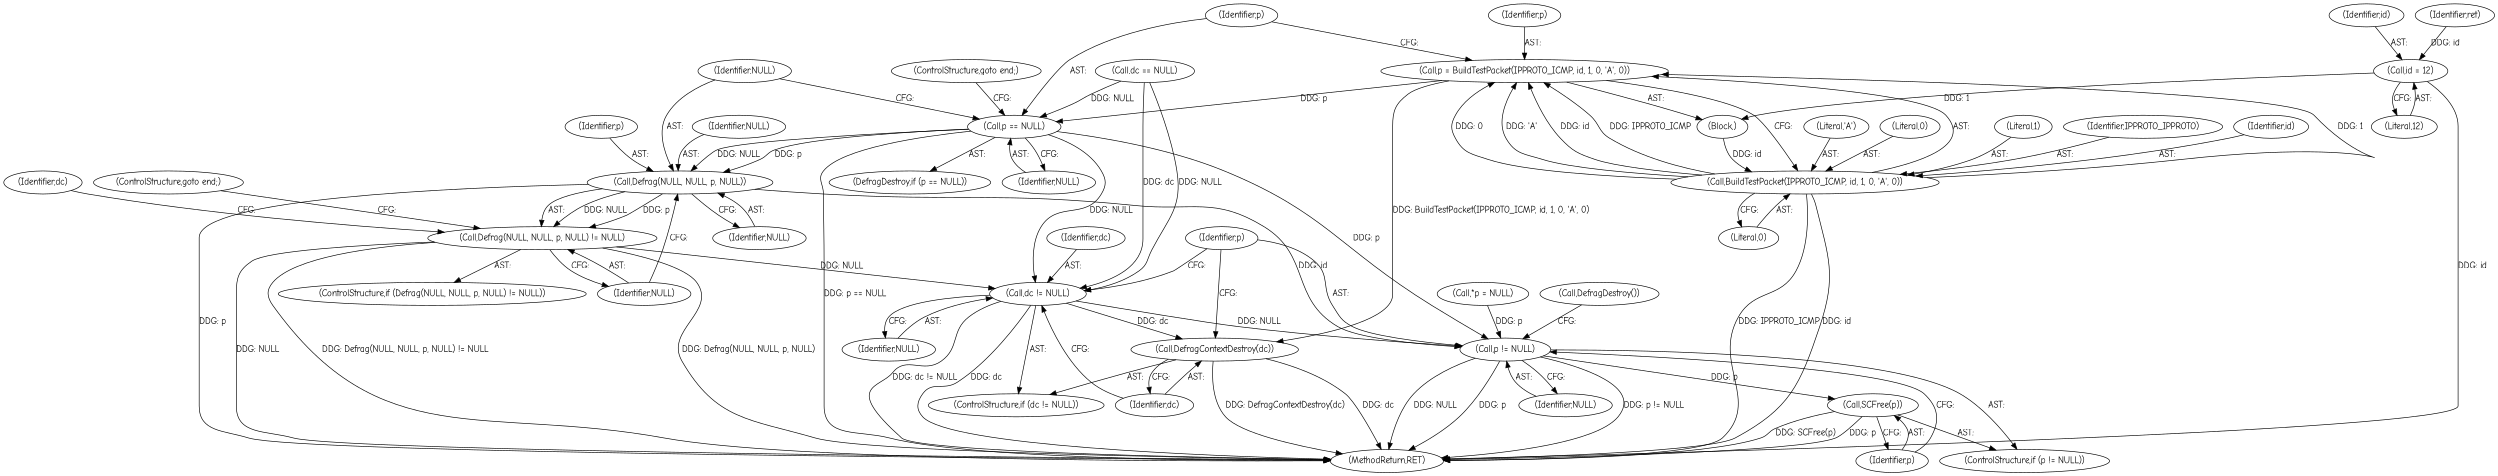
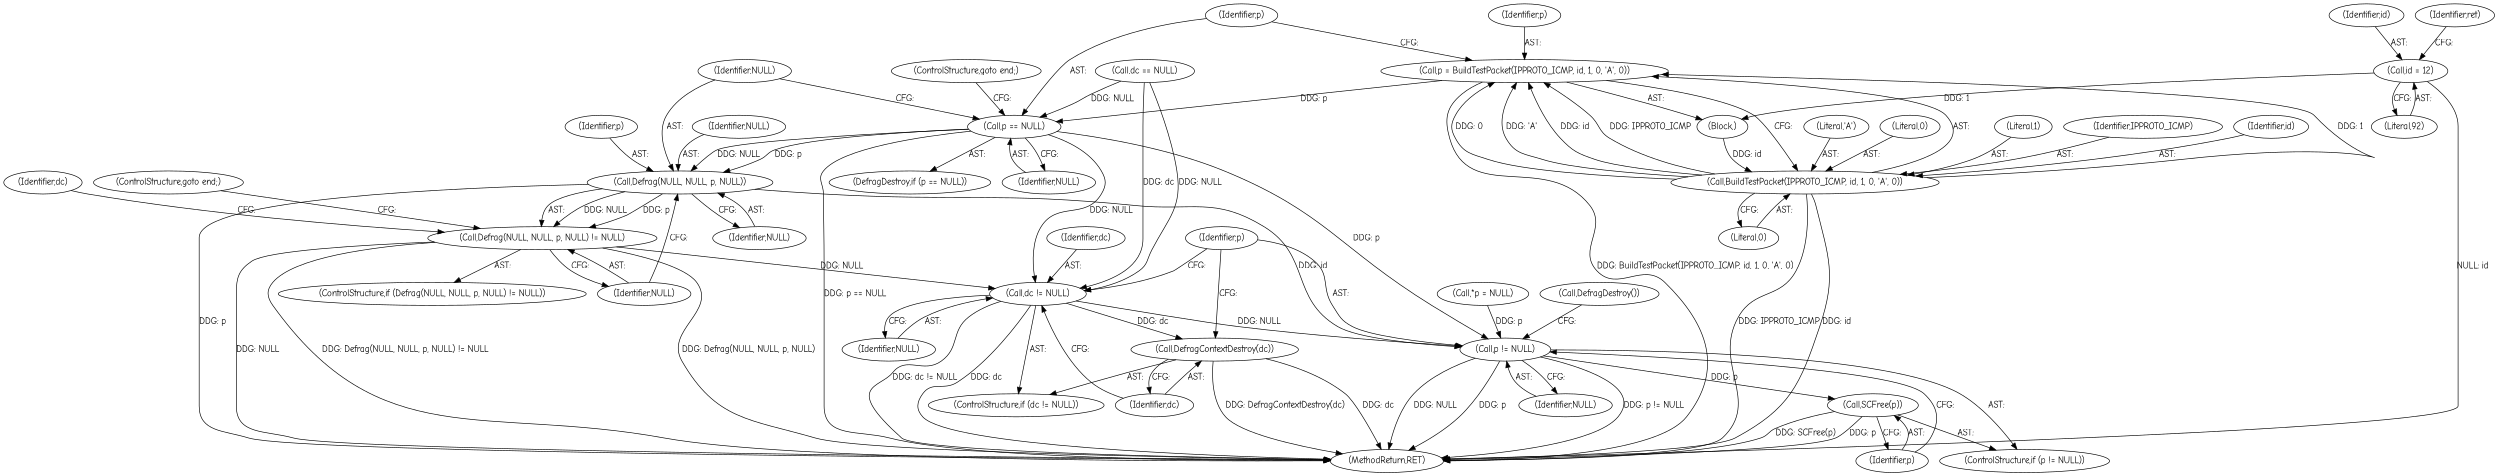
(2446, 43) -> (2446, 43)
(2143, 127) -> (2143, 127)
(2404, 127) -> (2404, 127)
(1393, 232) -> (1671, 289)
(2473, 266) -> (2473, 266)
